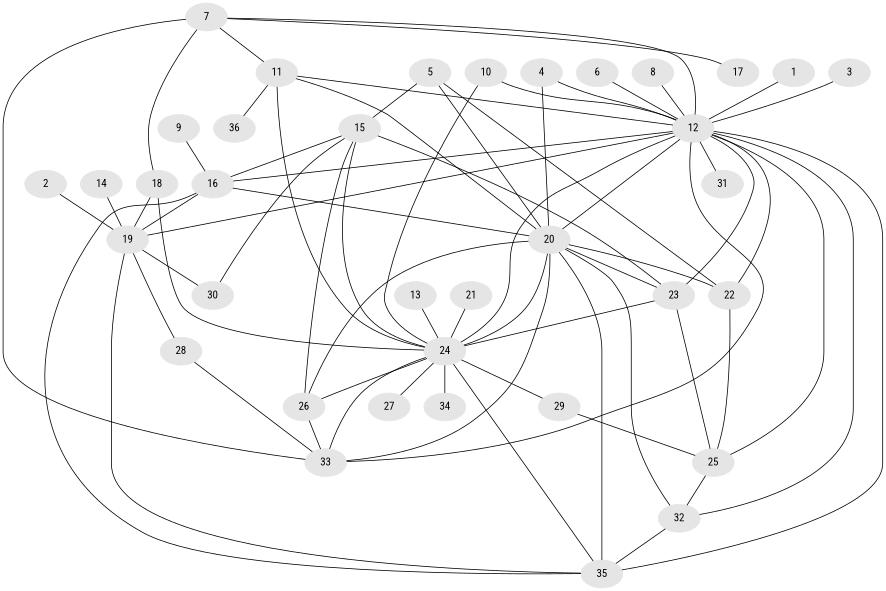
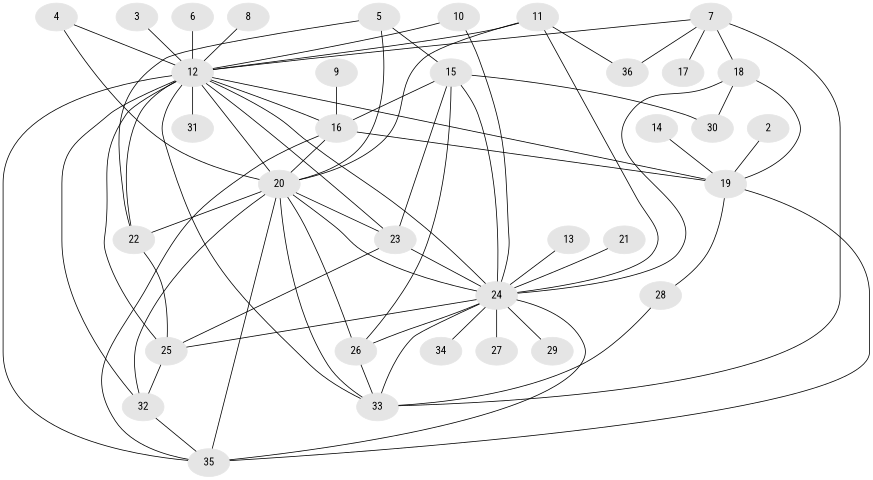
(242, 45) -> (669, 45)
(794, 73) -> none
(174, 270) -> (726, 100)
(642, 437) -> (331, 323)
